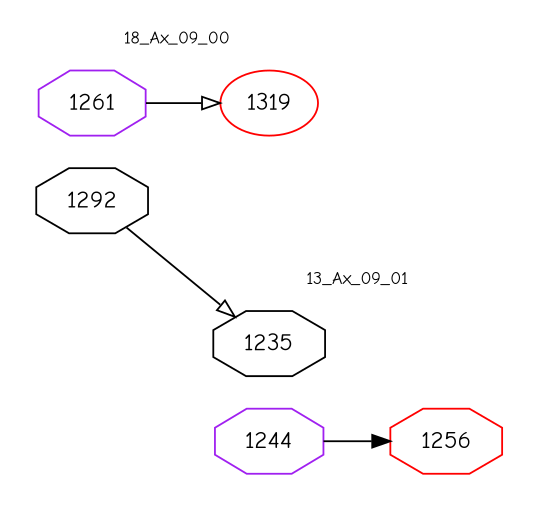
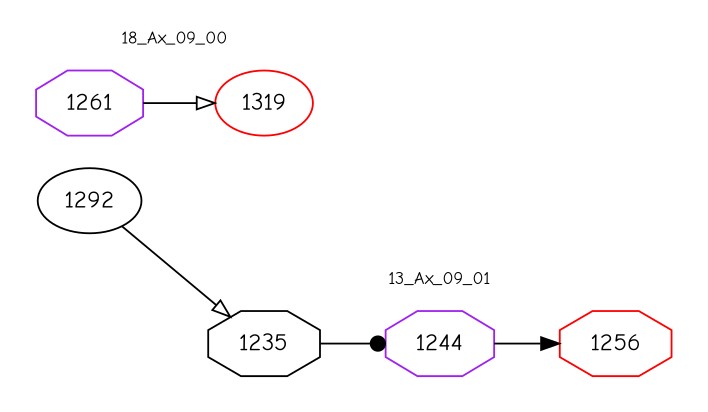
(92, 201) -> (90, 201)
none -> (345, 344)
